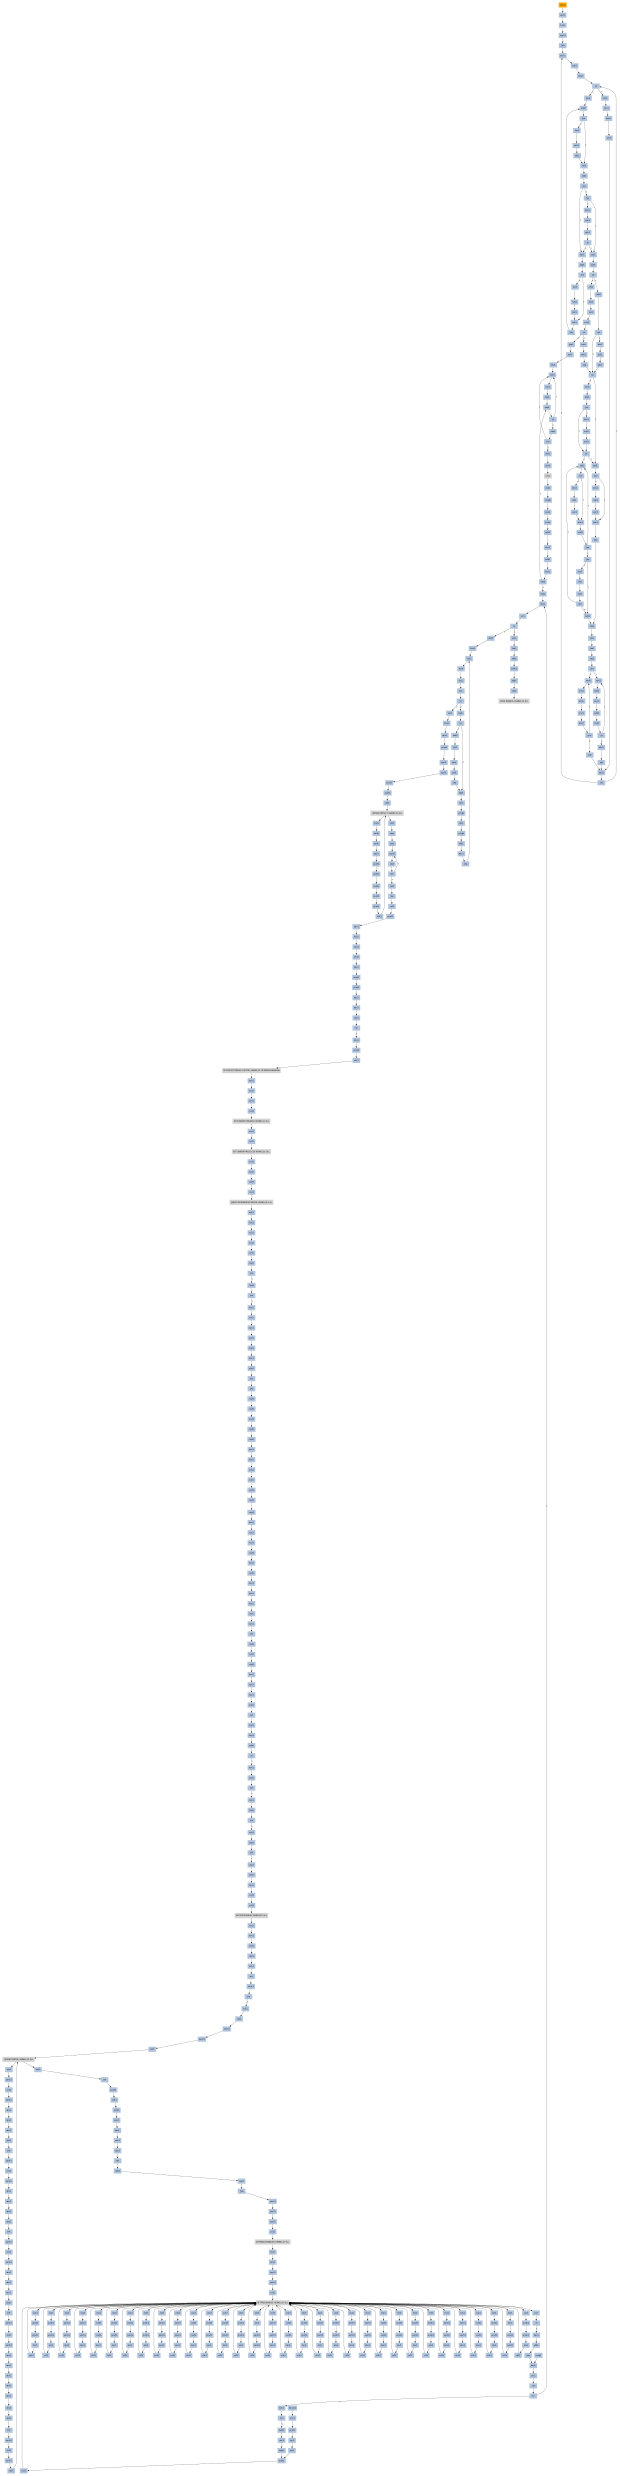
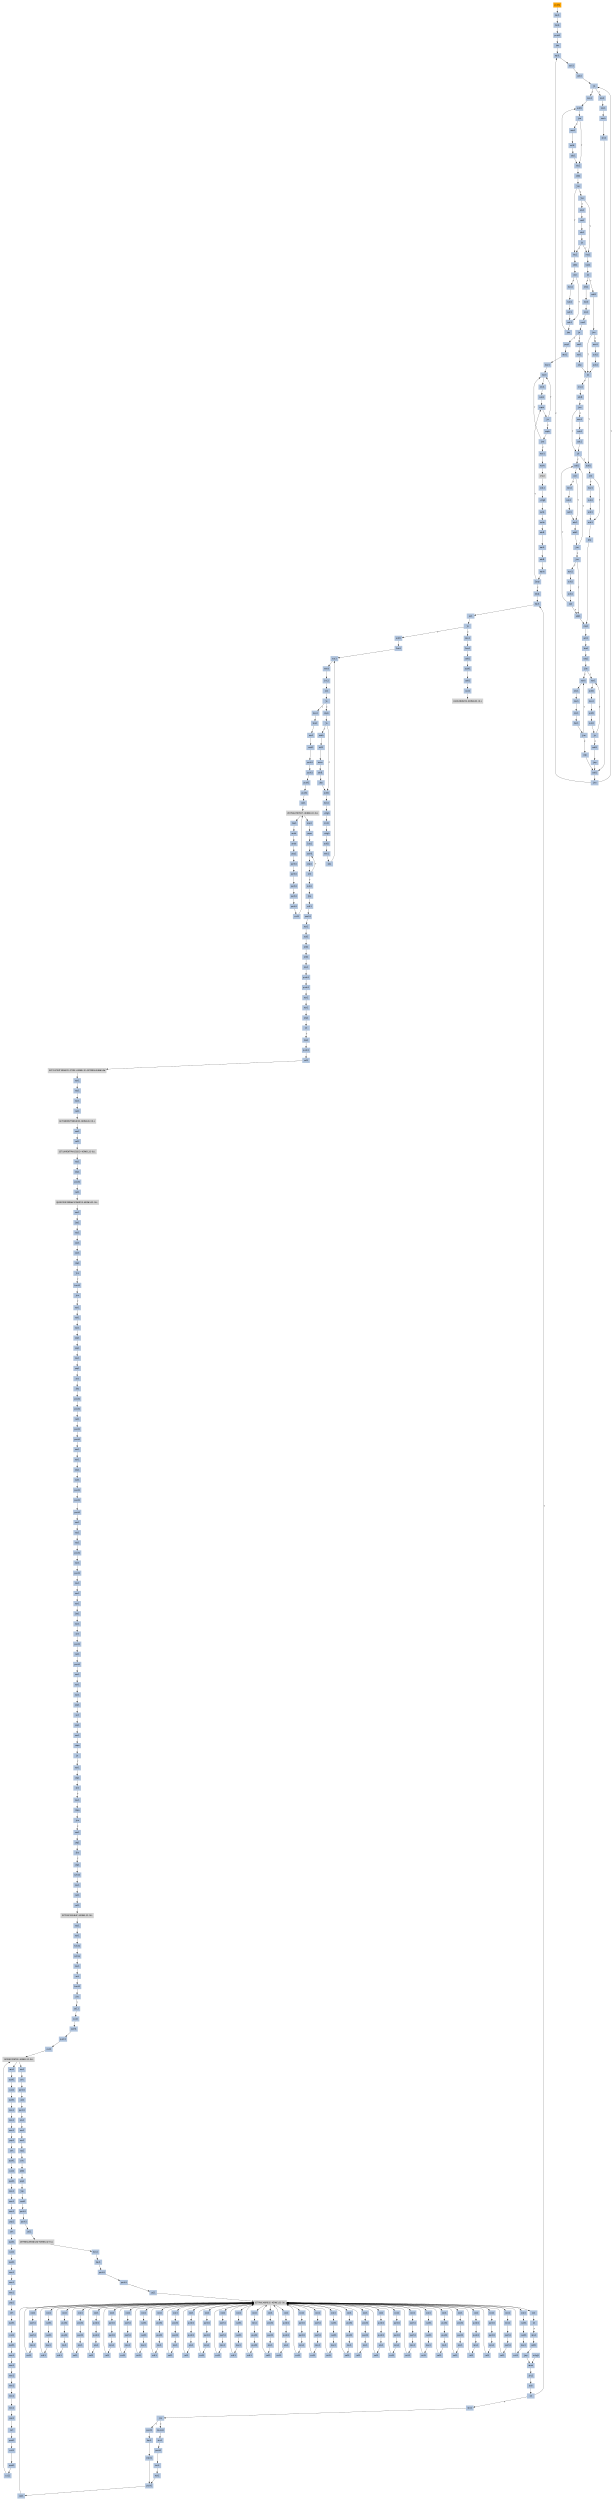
none -> (160, 2424)
